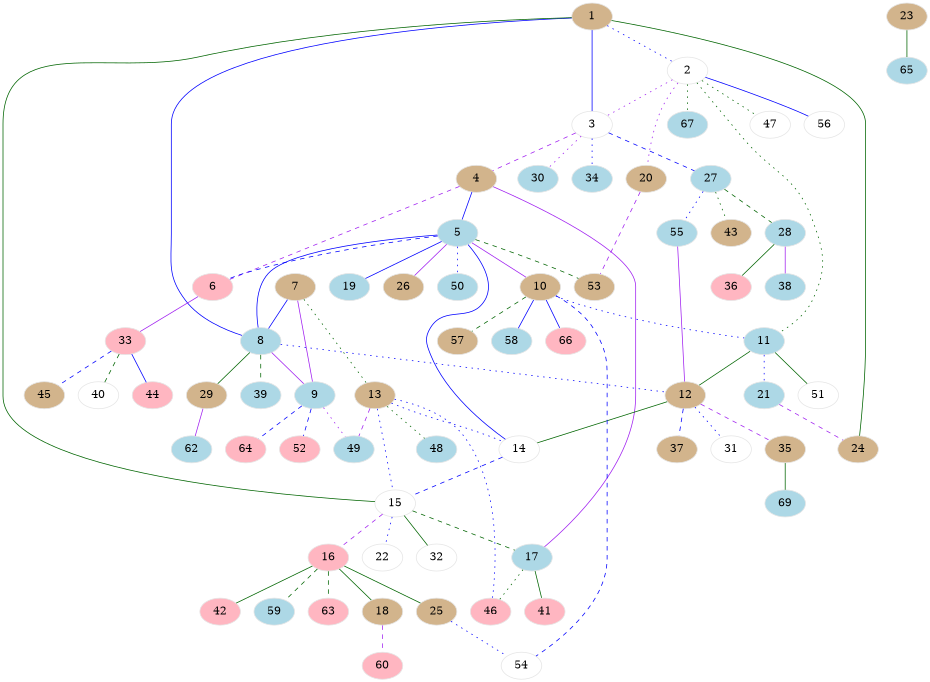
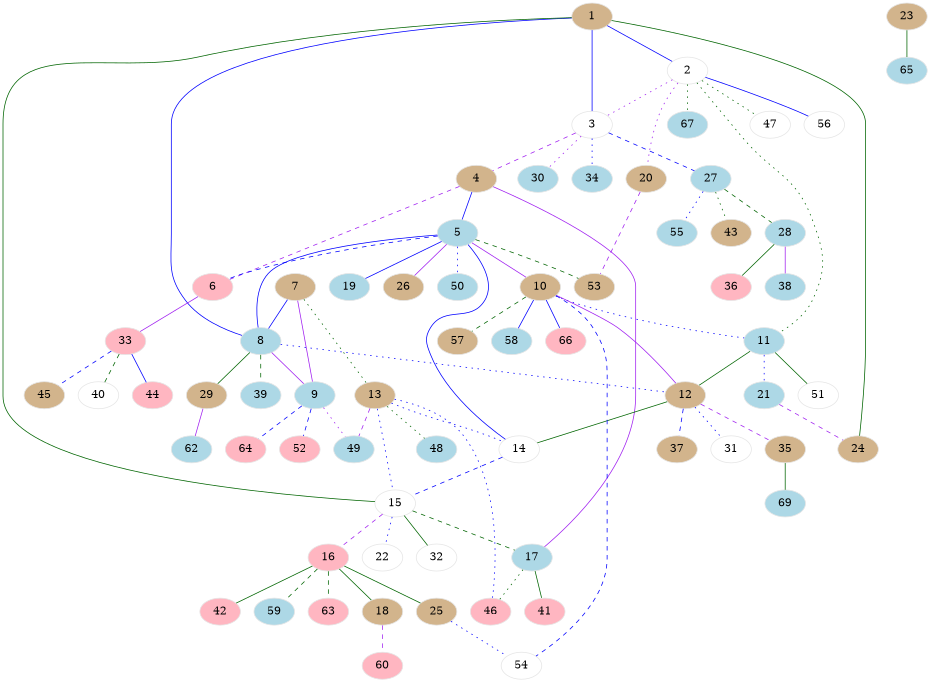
(640, 44) -> (640, 44)
(681, 314) -> (622, 331)
